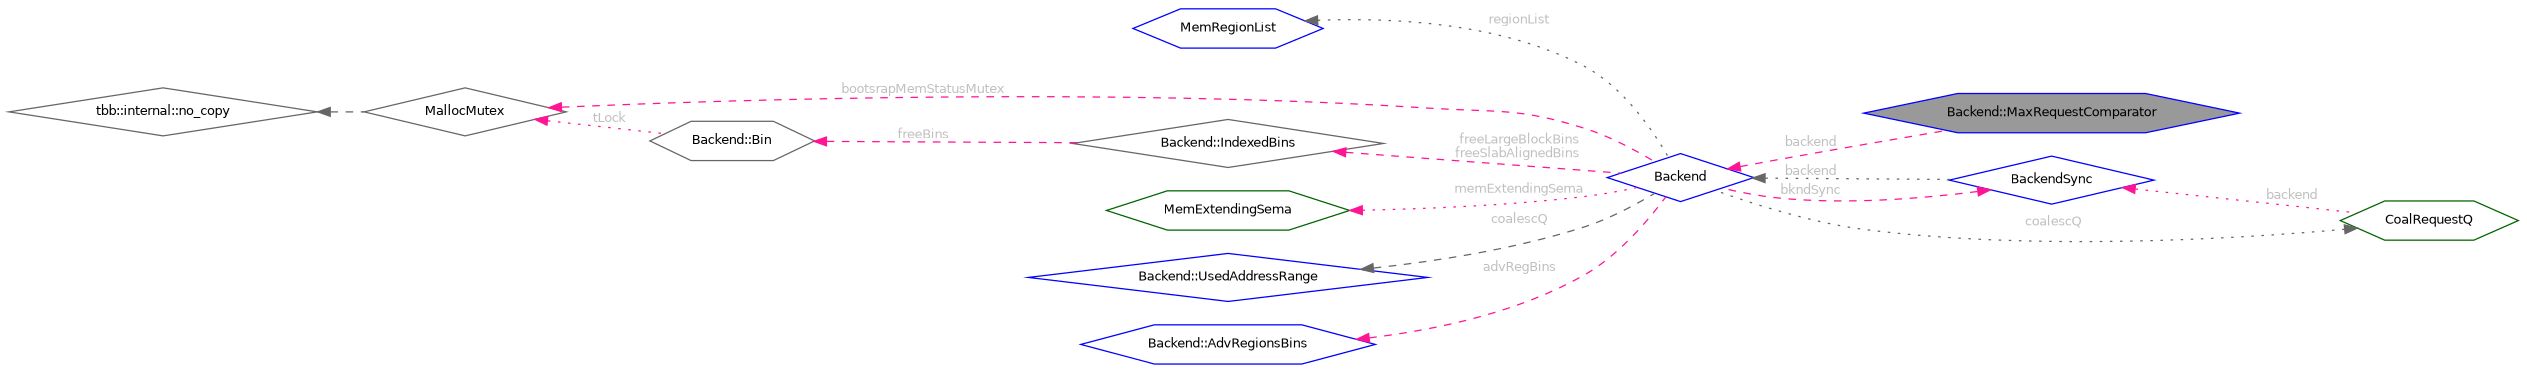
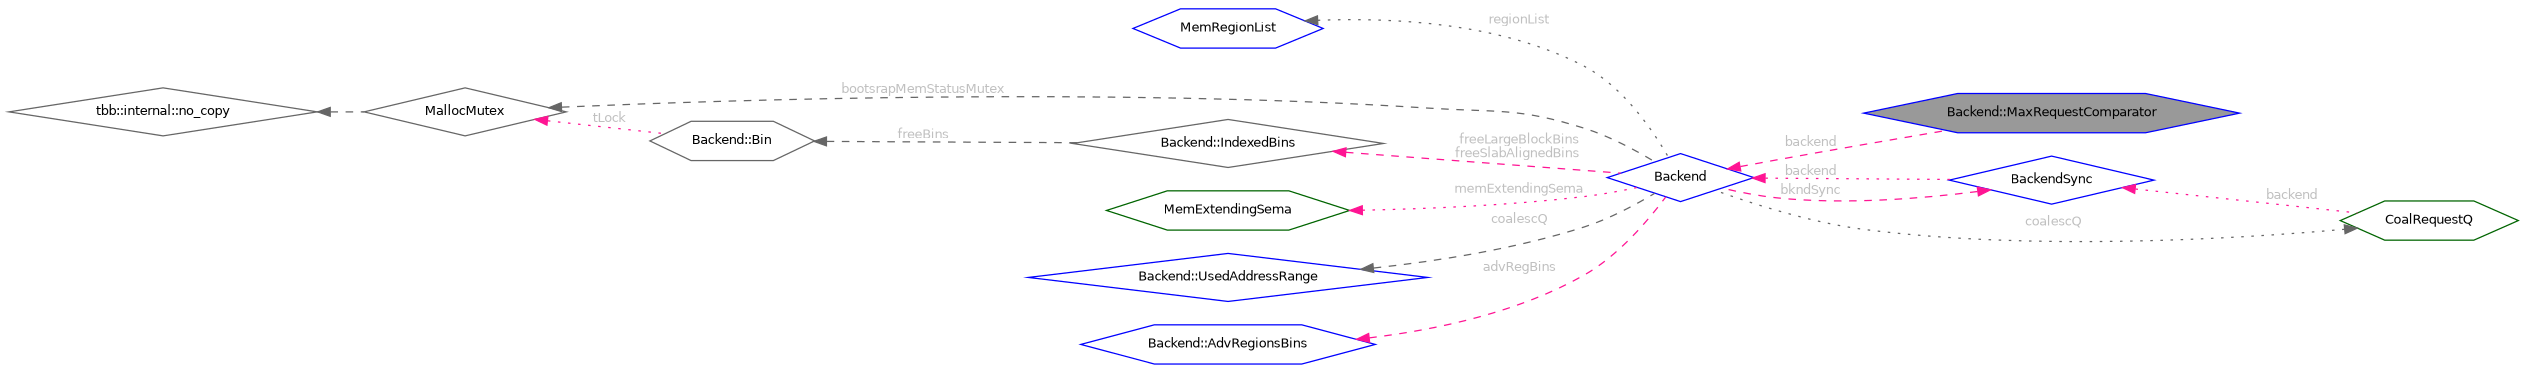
(1113, 97) -> (1113, 97)
(952, 142) -> (952, 142)
(1859, 179) -> (1859, 179)
